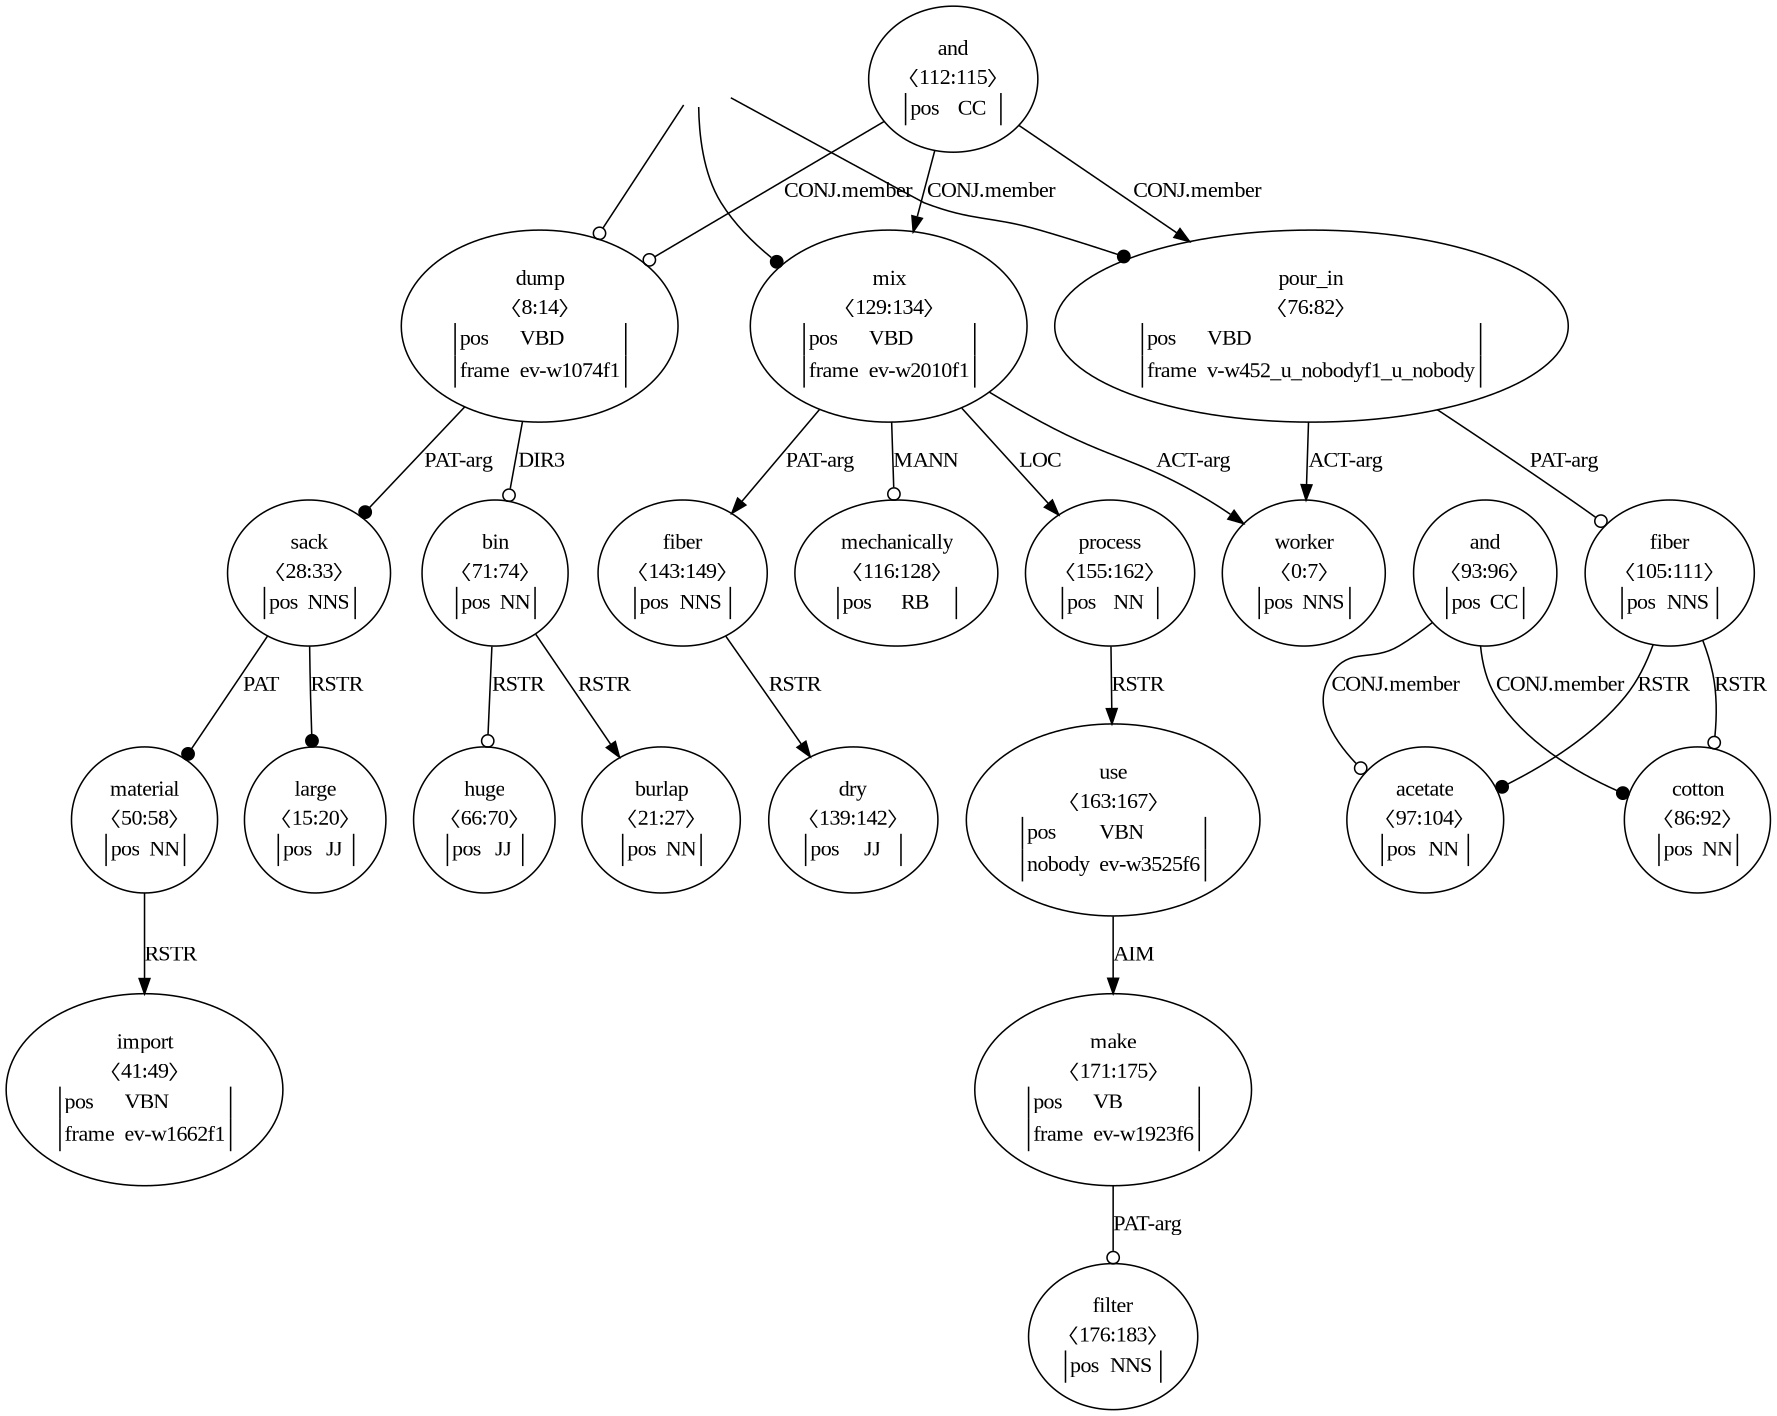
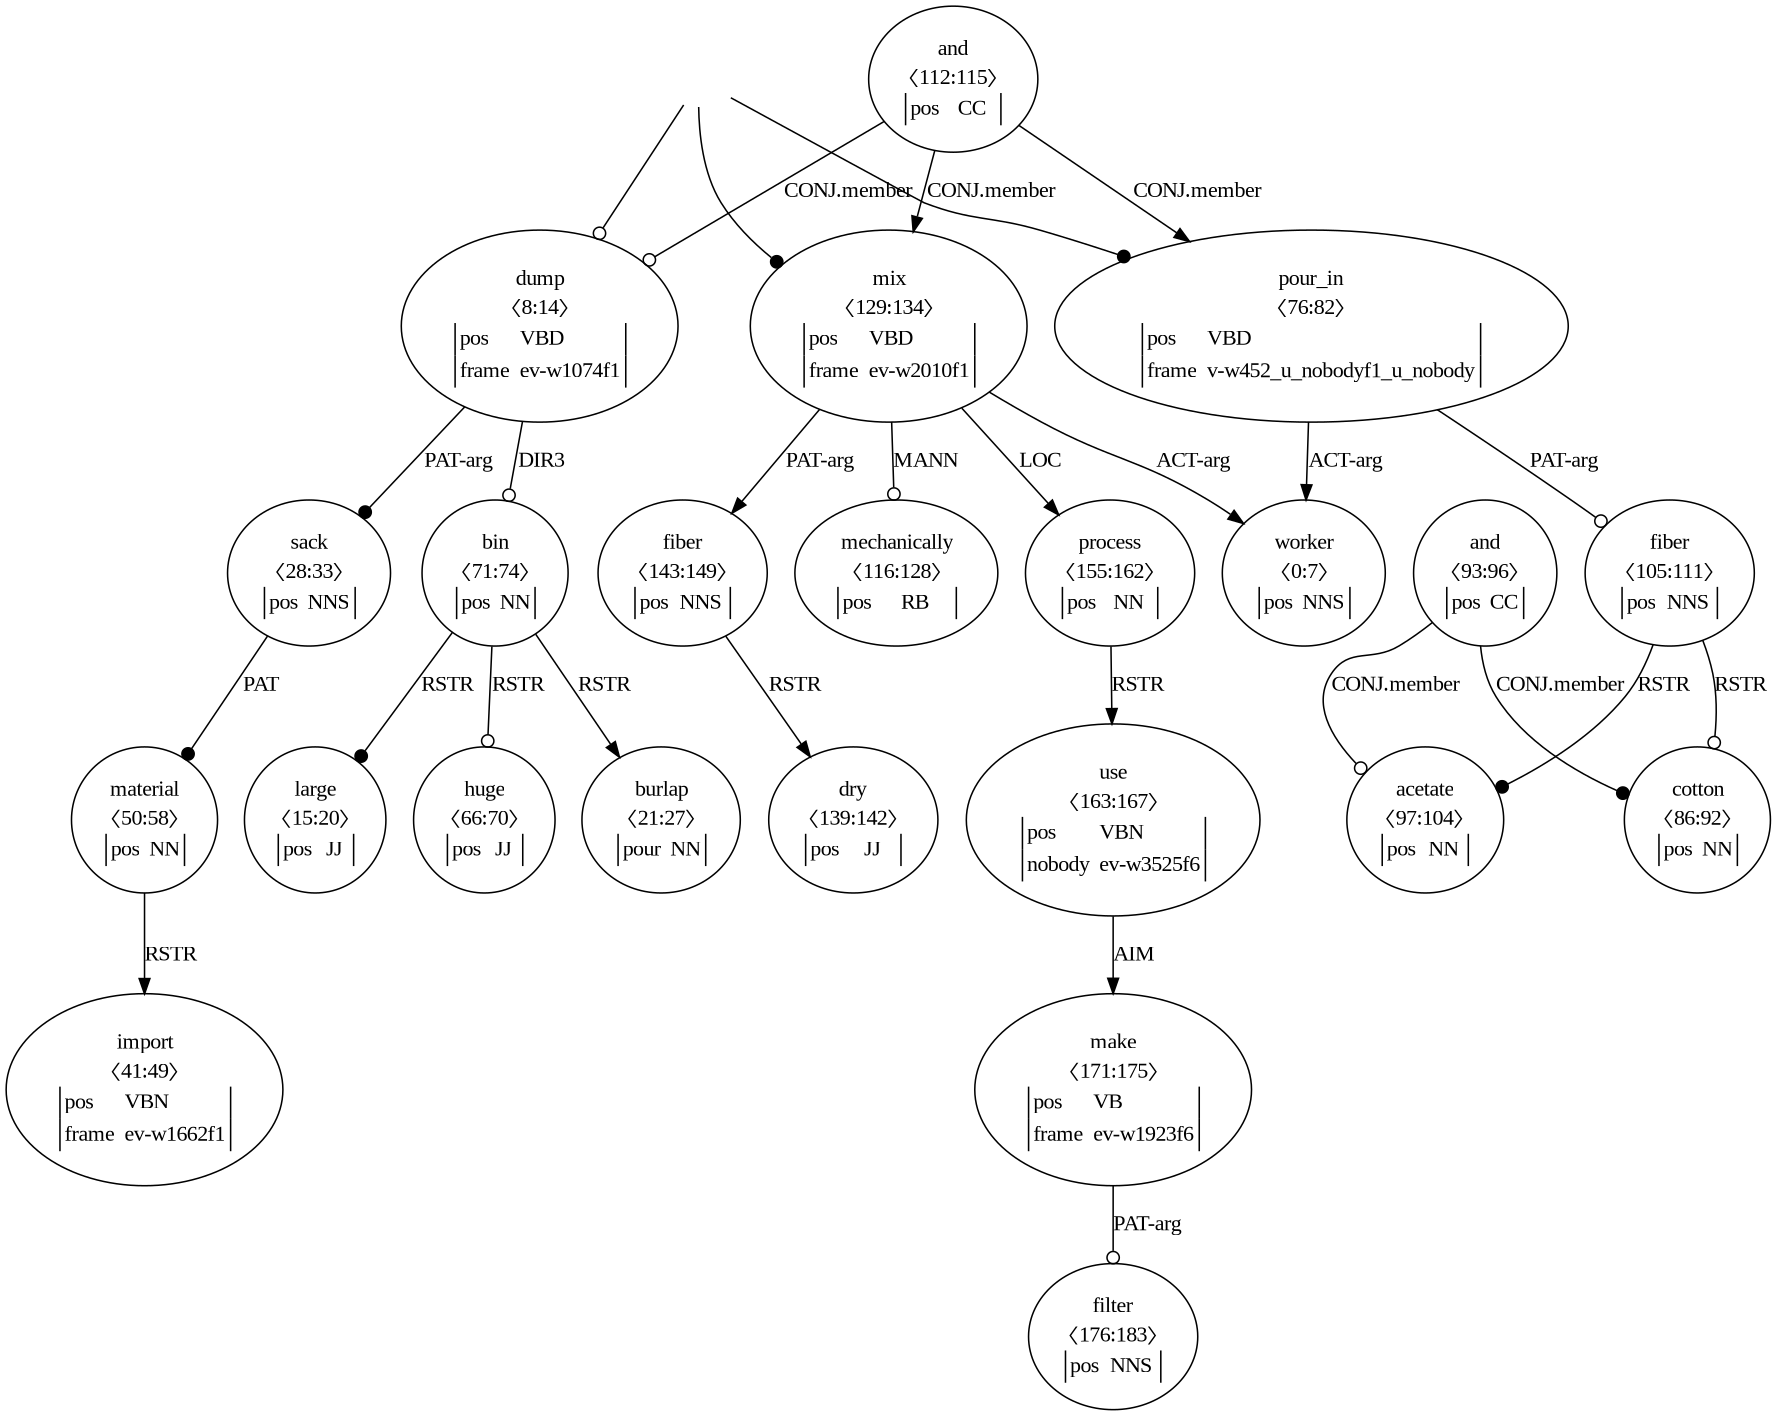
(310, 690) -> (409, 692)
(642, 849) -> (642, 849)
